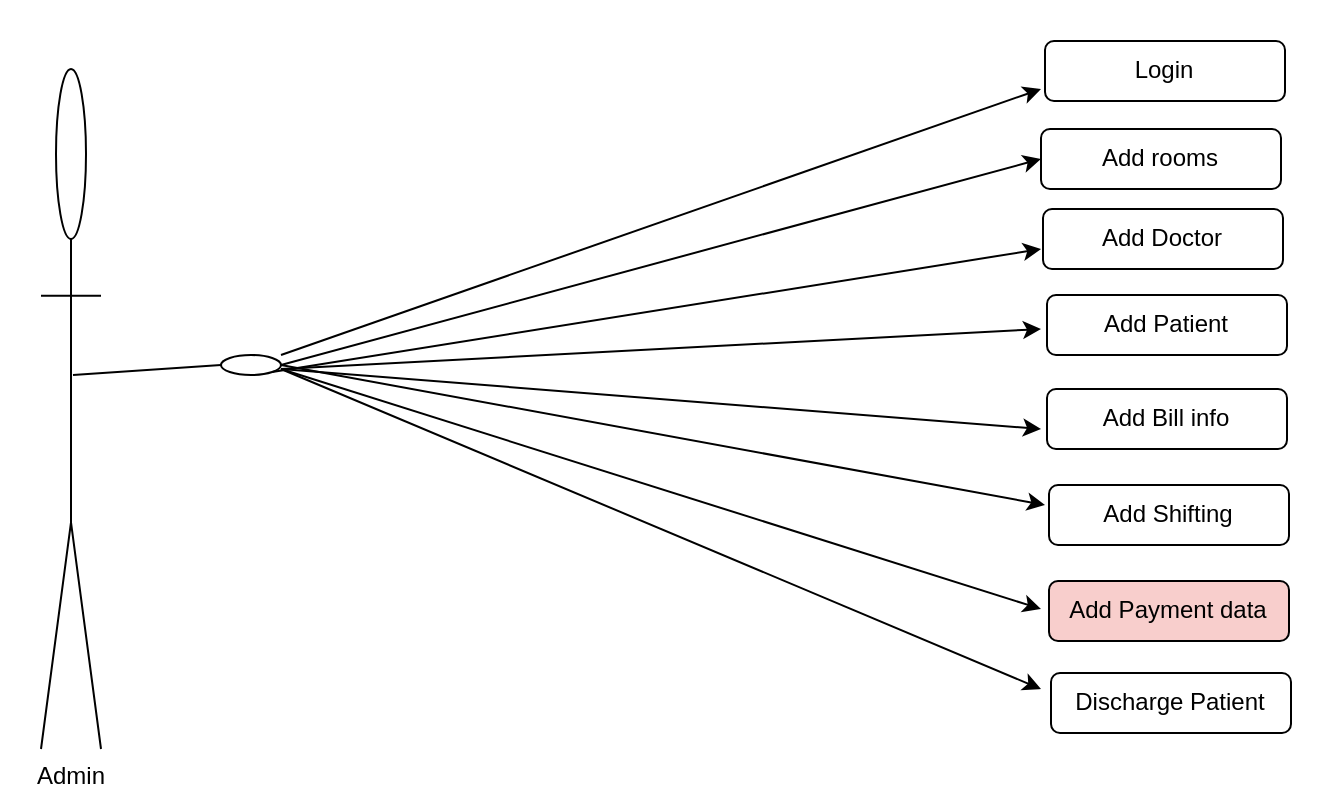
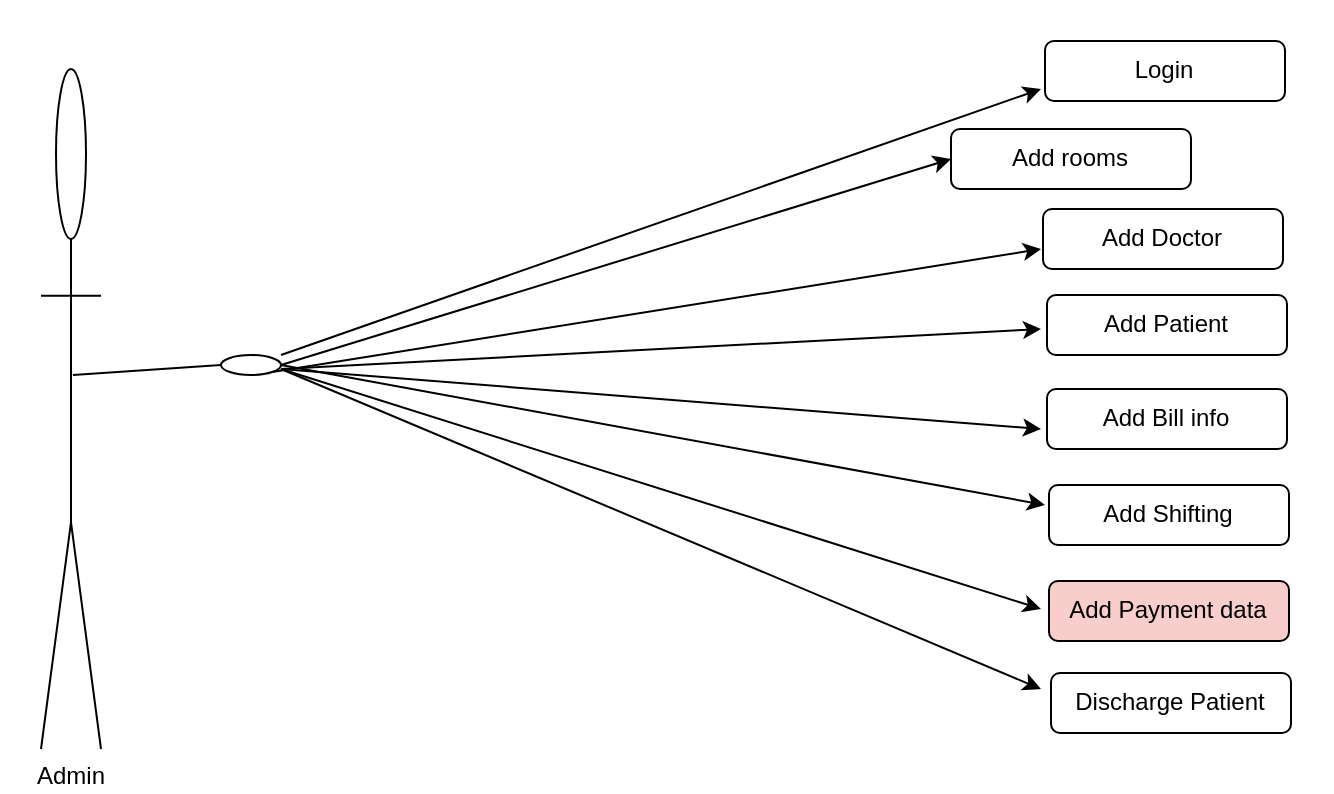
(1161, 159) -> (1071, 159)
